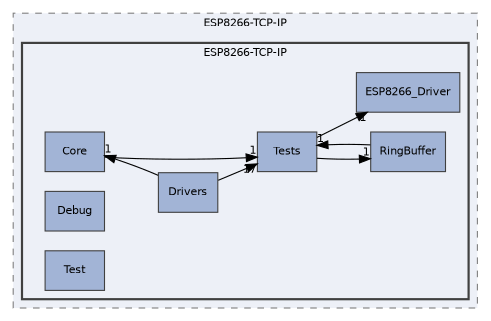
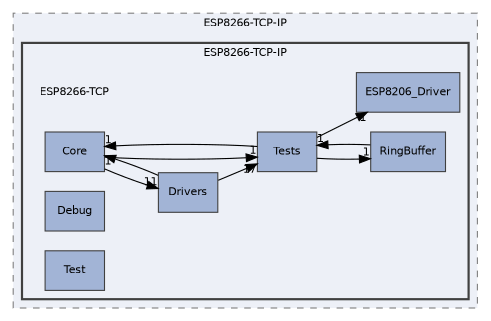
none -> (75, 92)
(408, 92) -> (408, 92)
none -> (186, 144)
none -> (126, 177)
